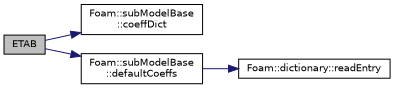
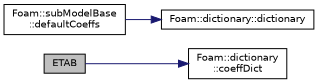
(142, 20) -> (238, 64)
(58, 51) -> none
(314, 69) -> (238, 20)
